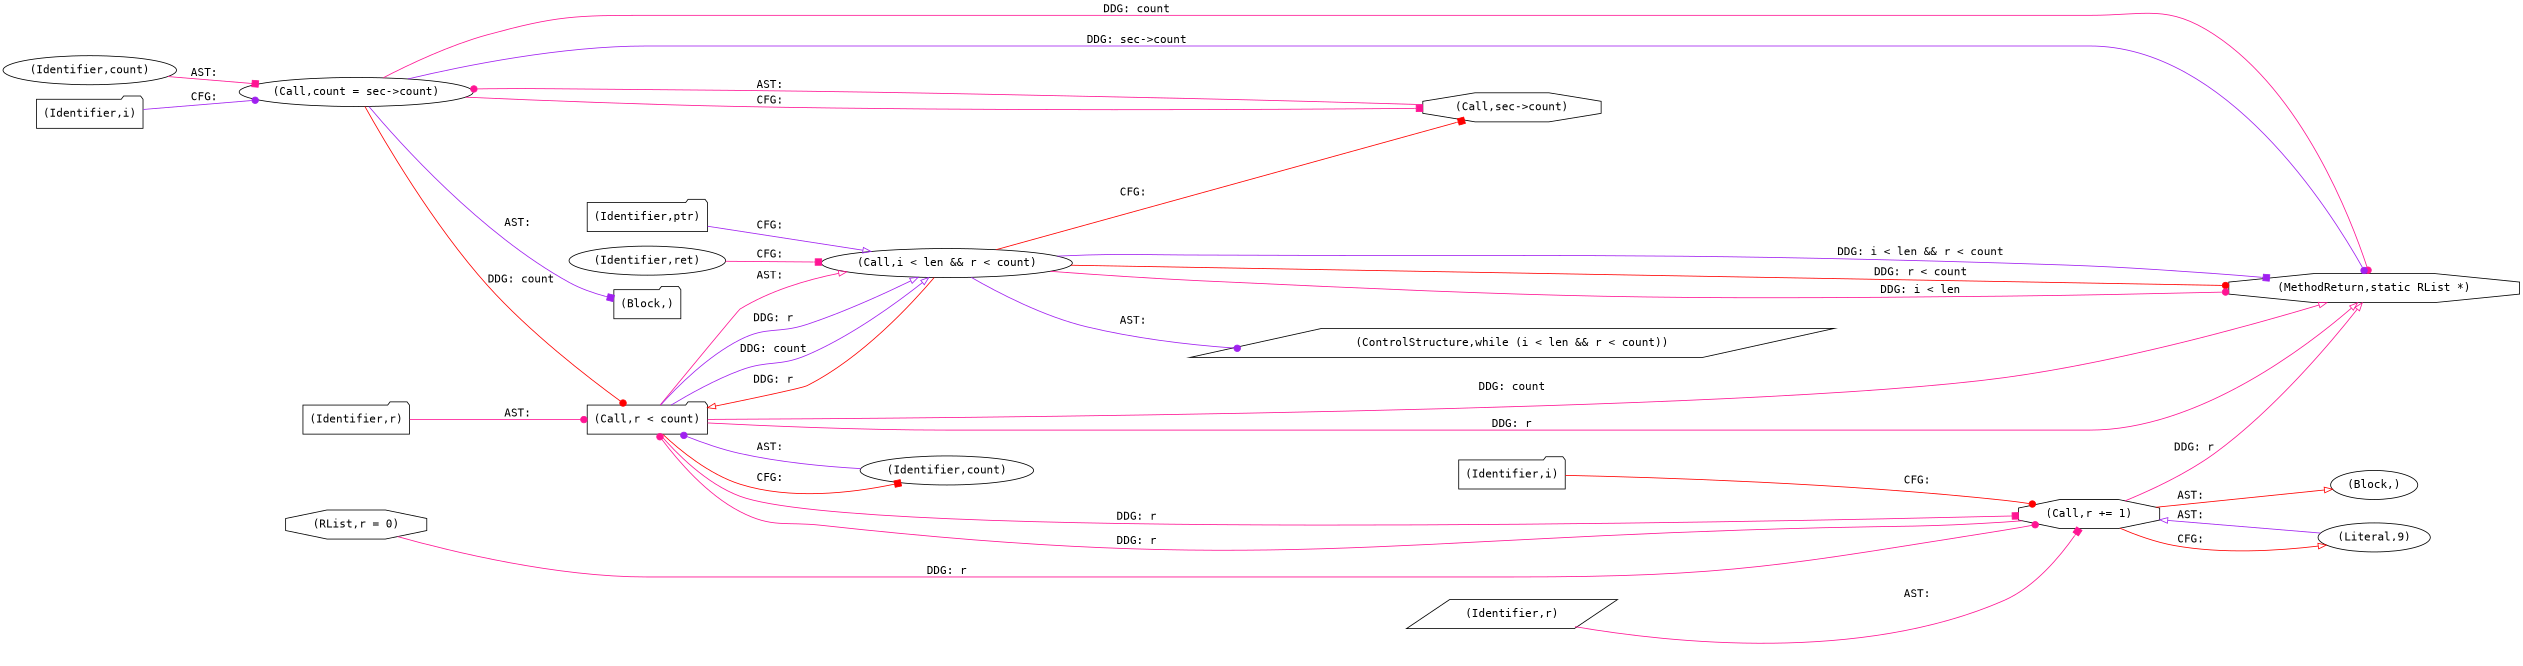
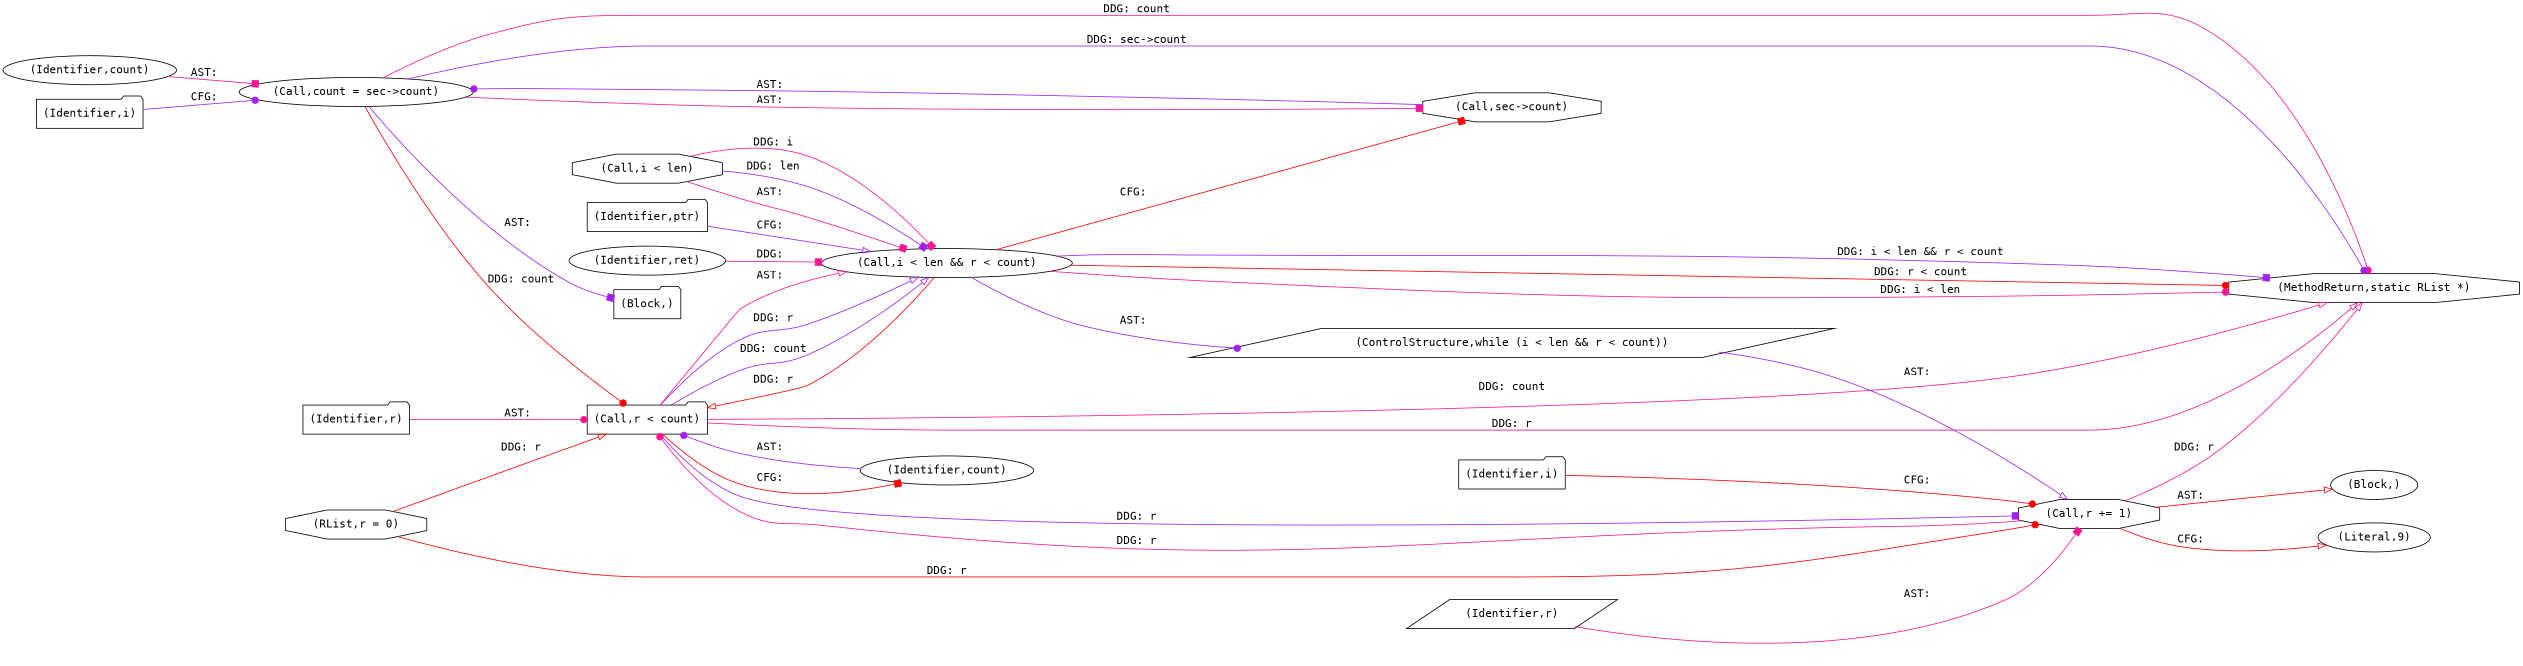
(950, 94) -> (950, 94)
(773, 100) -> (773, 100)
none -> (647, 169)
(773, 255) -> (773, 255)
none -> (496, 474)
(1323, 525) -> (1323, 525)
(2244, 527) -> (1898, 403)
(1215, 577) -> (1215, 577)
